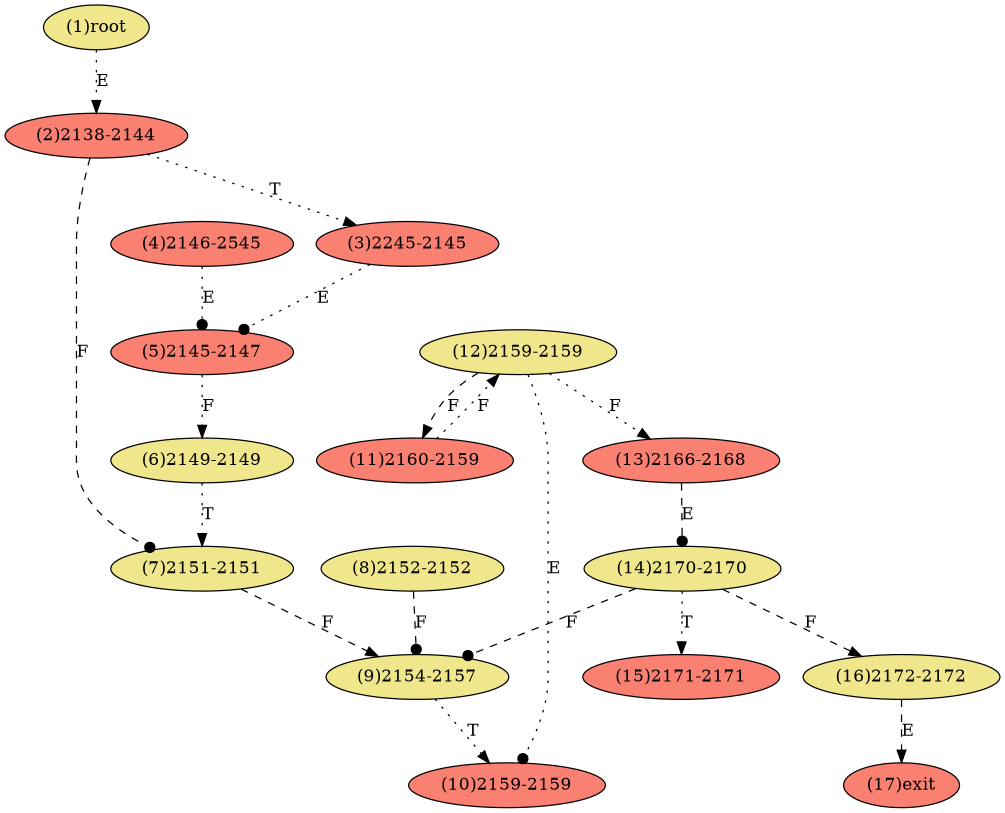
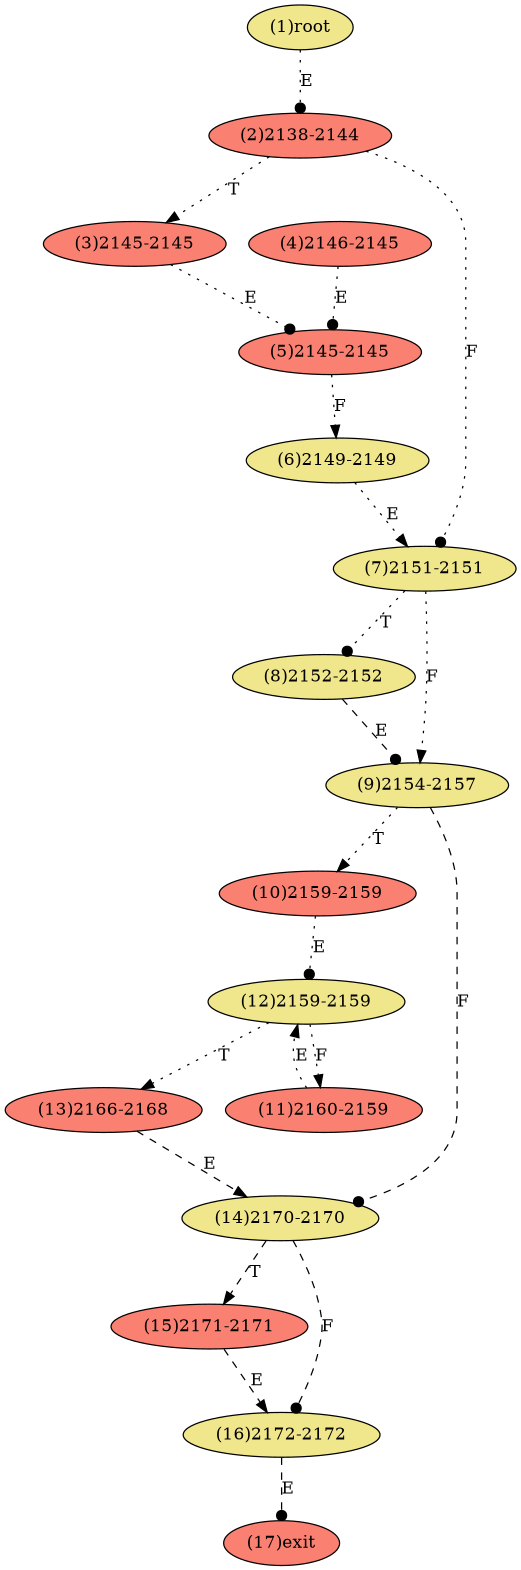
(96, 75) -> (300, 76)
(202, 244) -> (340, 244)
(407, 244) -> (135, 244)
(202, 352) -> (330, 352)
(76, 366) -> (466, 320)
(449, 396) -> (314, 1050)
(483, 406) -> (302, 1056)
(615, 406) -> (224, 1056)
(682, 510) -> (186, 1161)
(208, 515) -> (393, 515)
(548, 565) -> (313, 943)
(682, 617) -> (248, 1267)
none -> (378, 619)
(304, 620) -> (427, 671)
(558, 620) -> (457, 1026)
(786, 620) -> (322, 1321)
(421, 623) -> (382, 731)
(902, 725) -> (282, 1484)
none -> (242, 1376)
